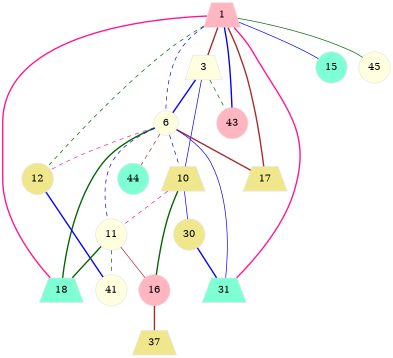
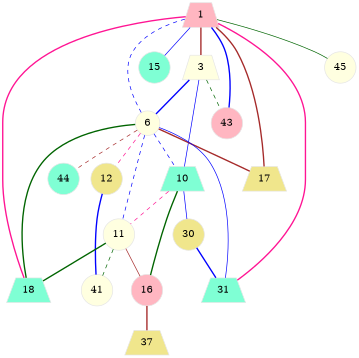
(121, 91) -> none
(183, 179) -> (182, 179)
